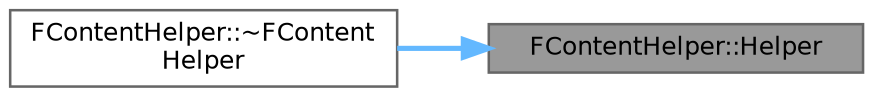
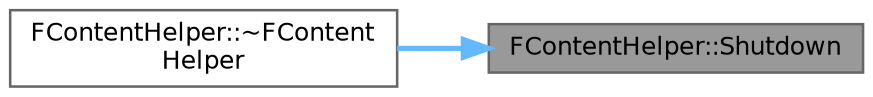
(676, 48) -> (676, 48)
